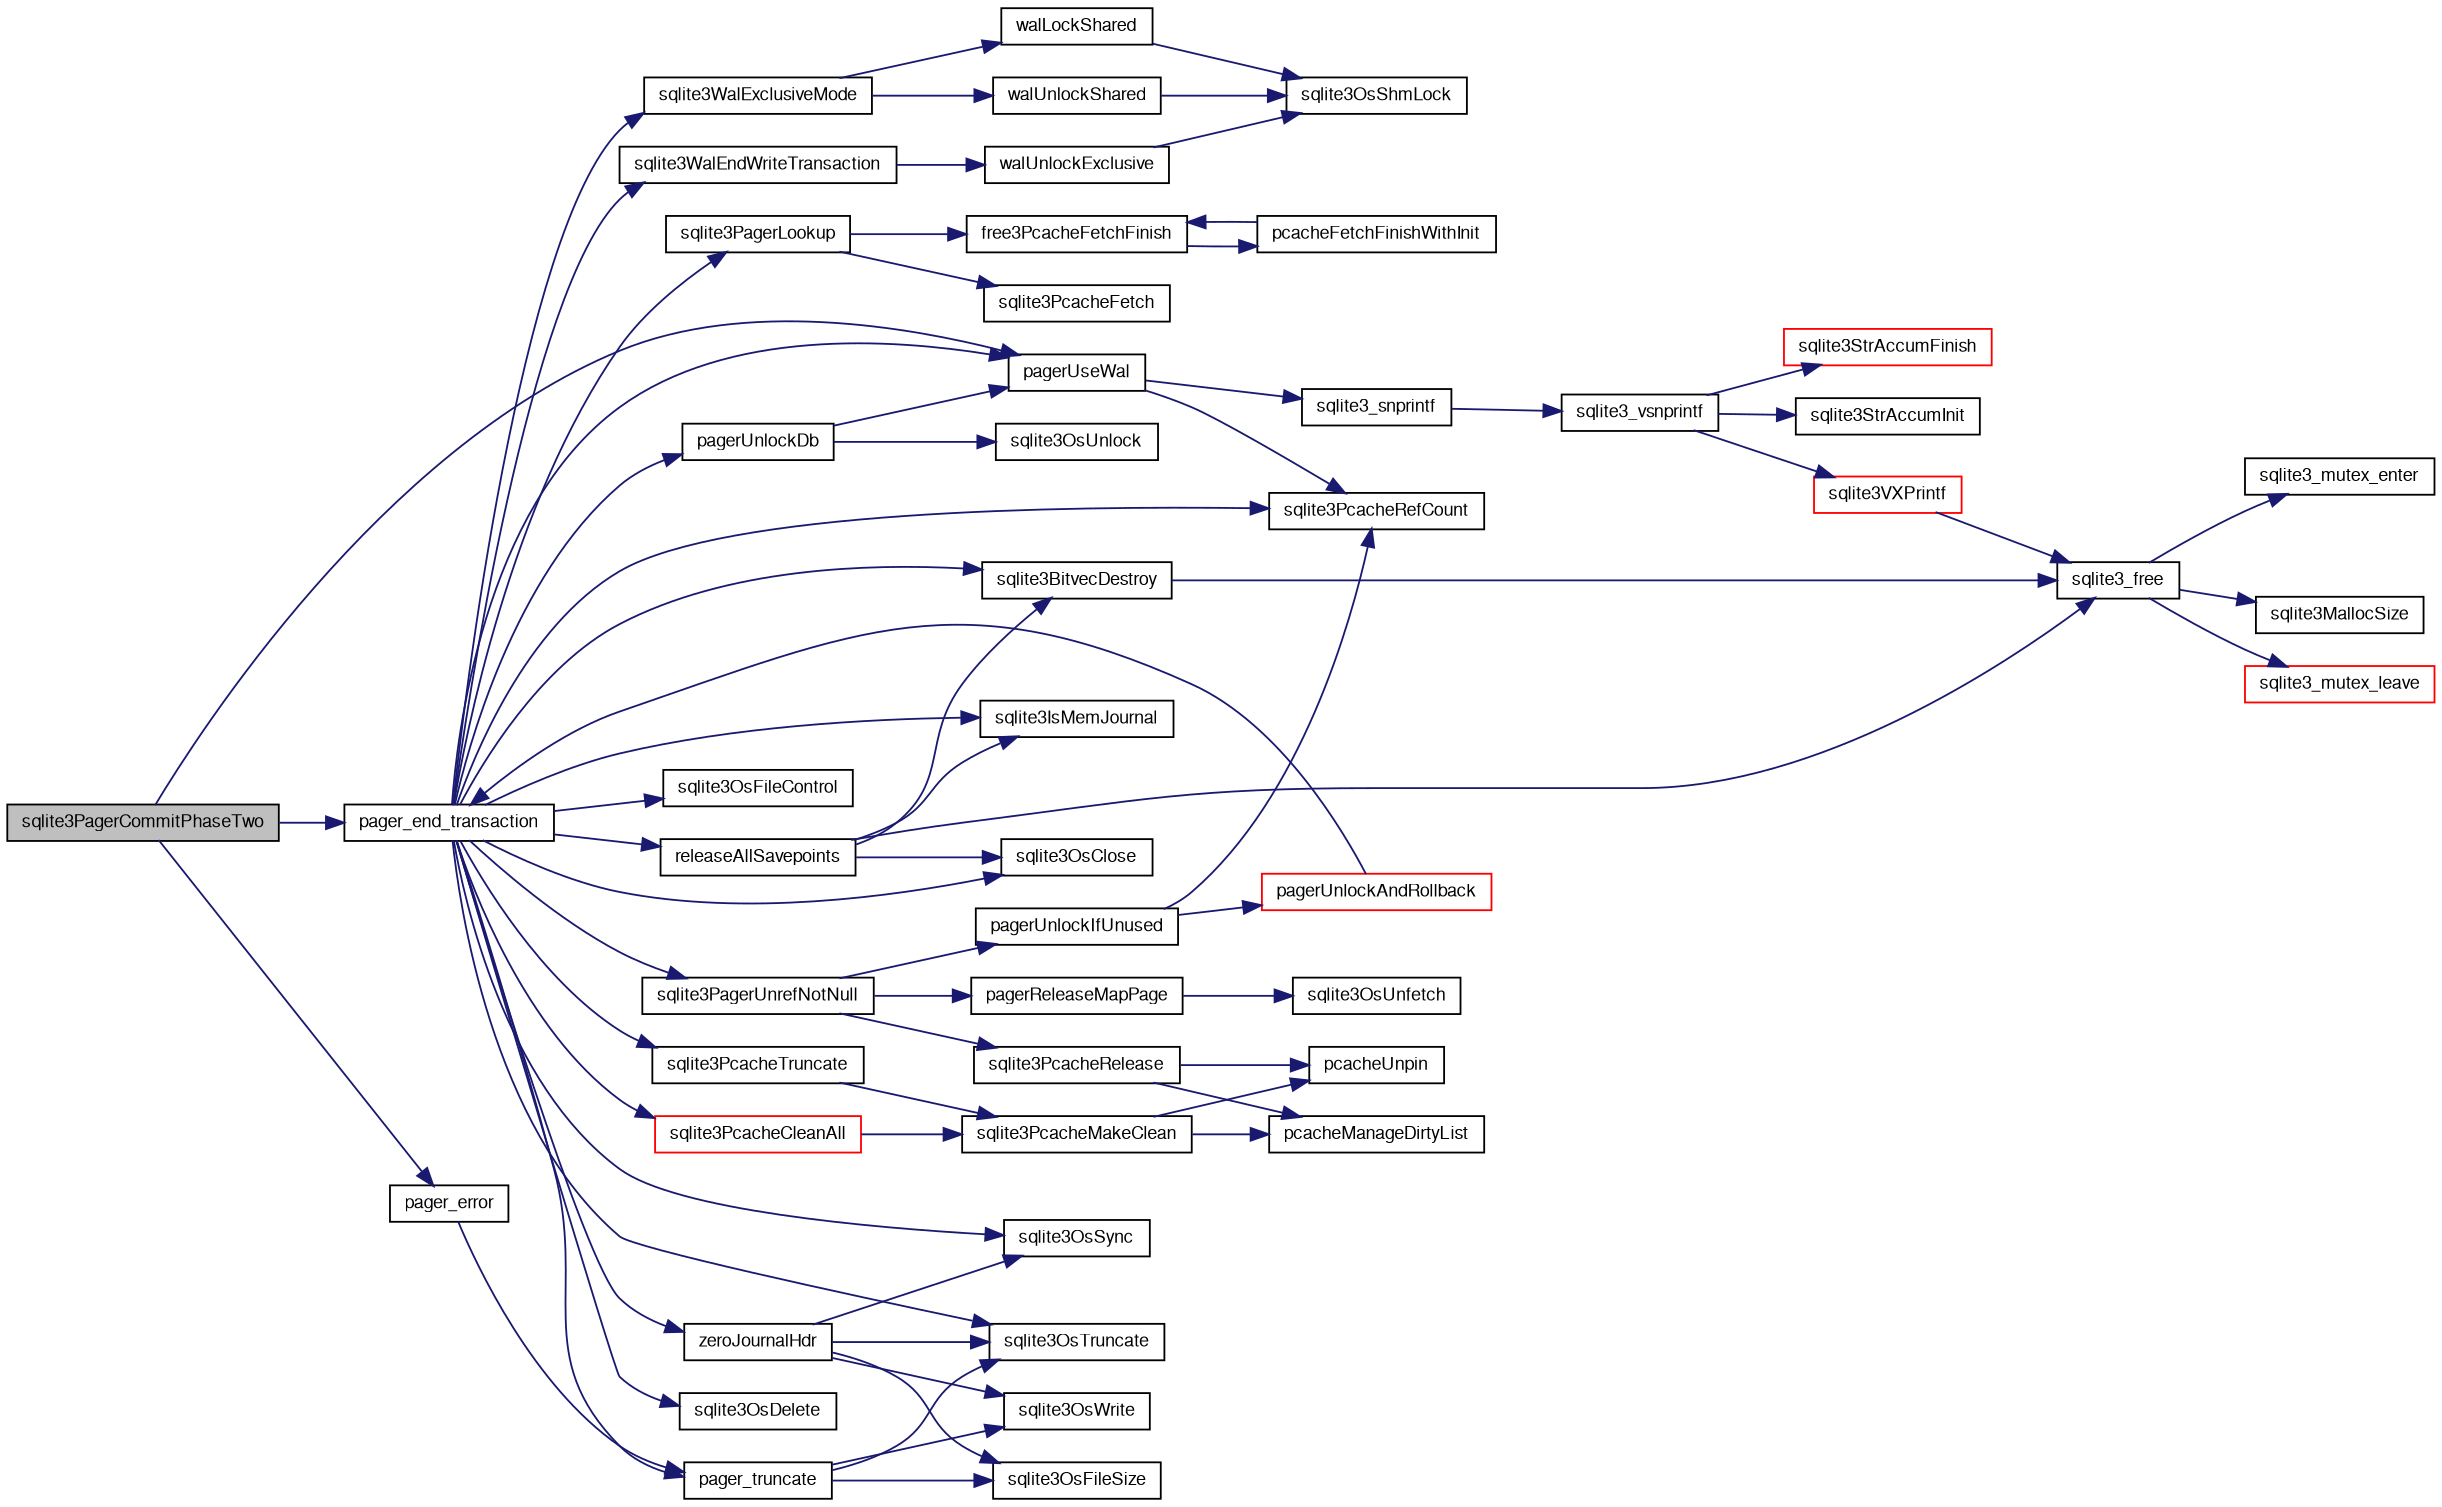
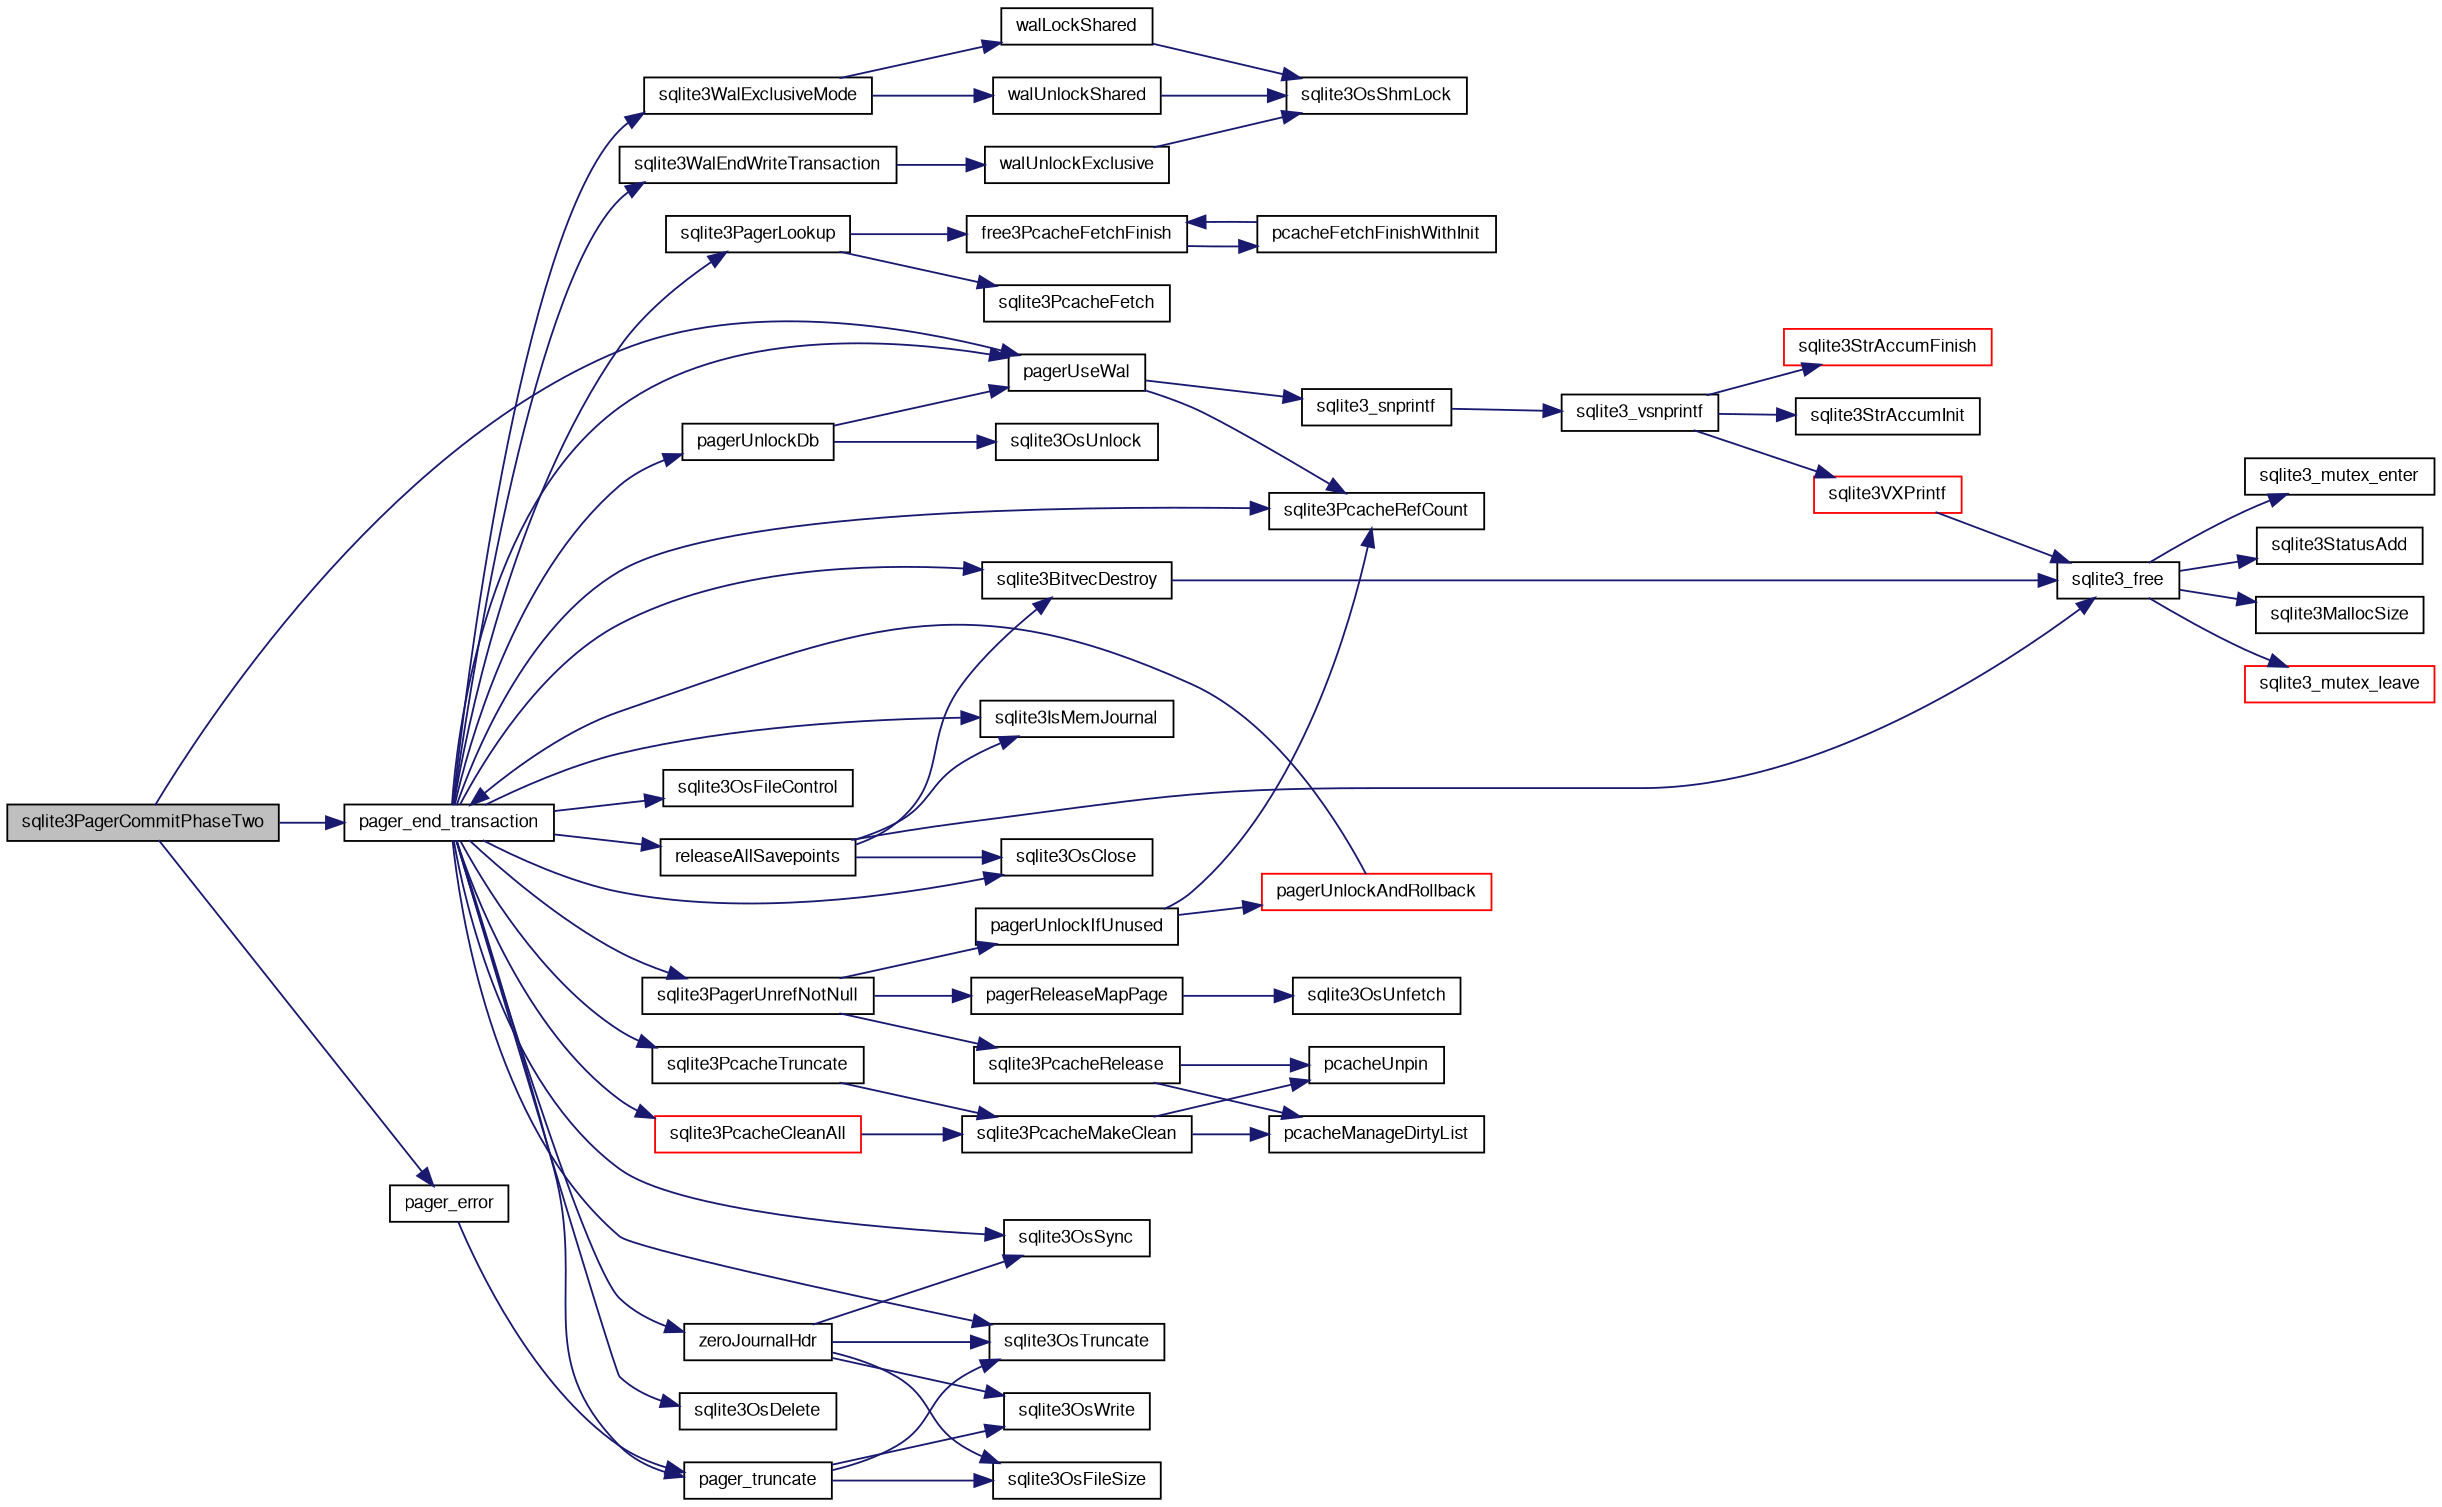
none -> (2340, 546)
